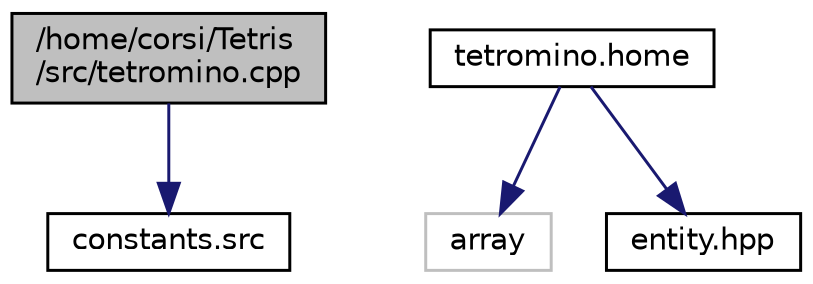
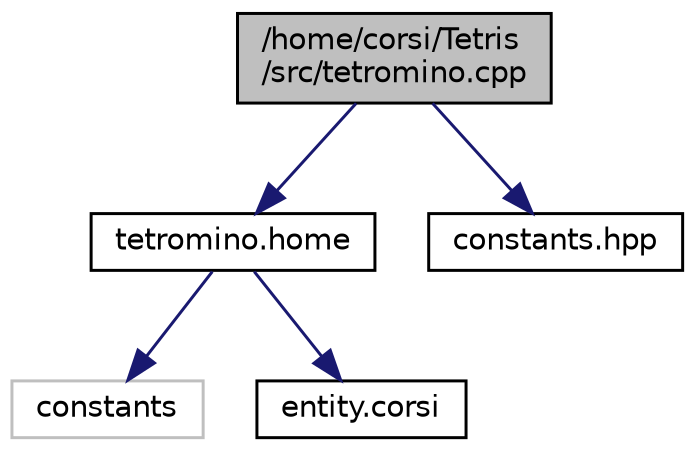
none -> (317, 147)
(169, 242) -> (556, 242)
(488, 242) -> (108, 409)
(704, 242) -> (361, 409)
